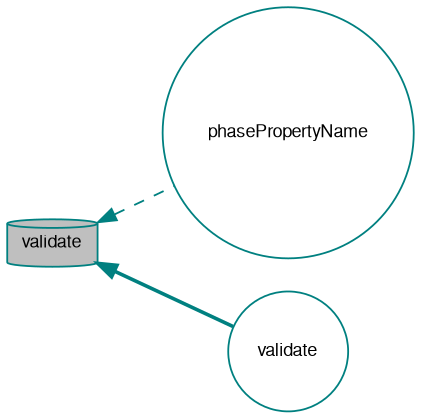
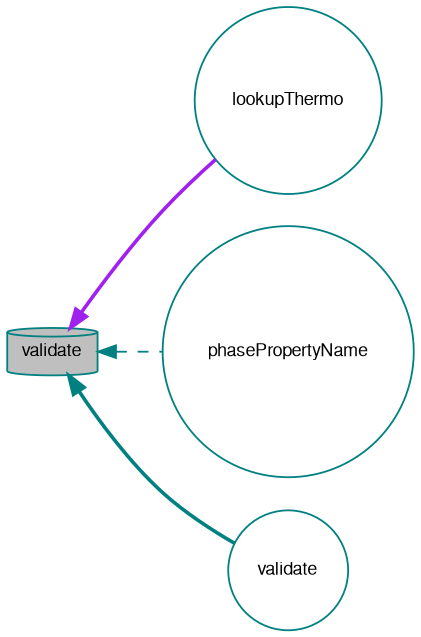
none -> (288, 101)
